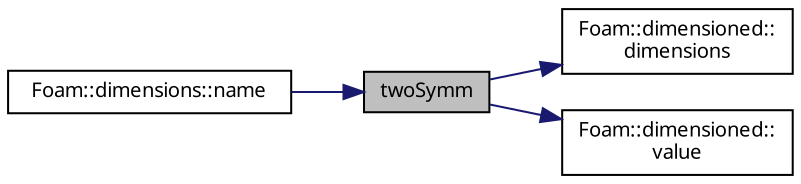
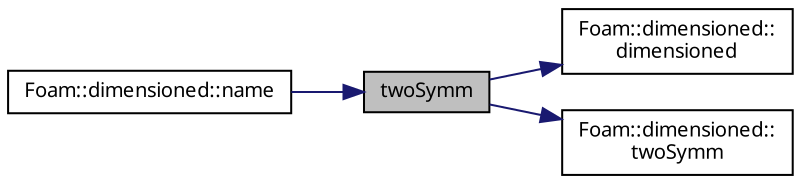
(677, 41) -> (677, 41)
(150, 92) -> (150, 92)
(677, 143) -> (677, 143)
